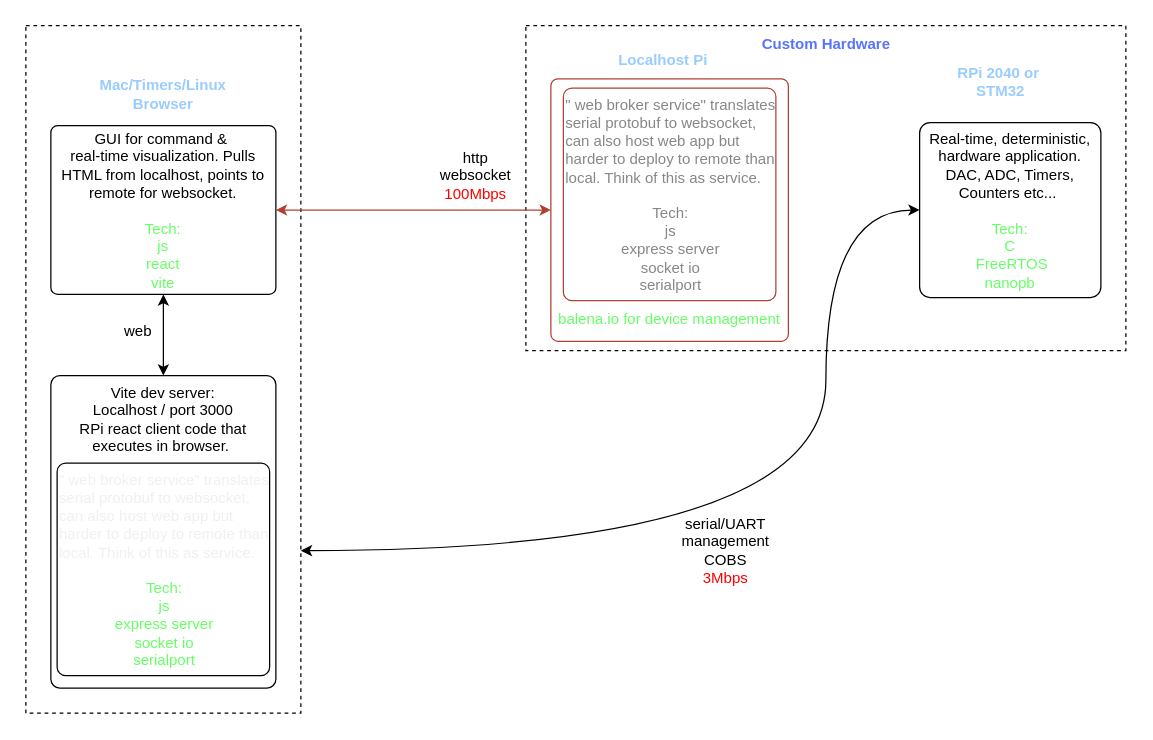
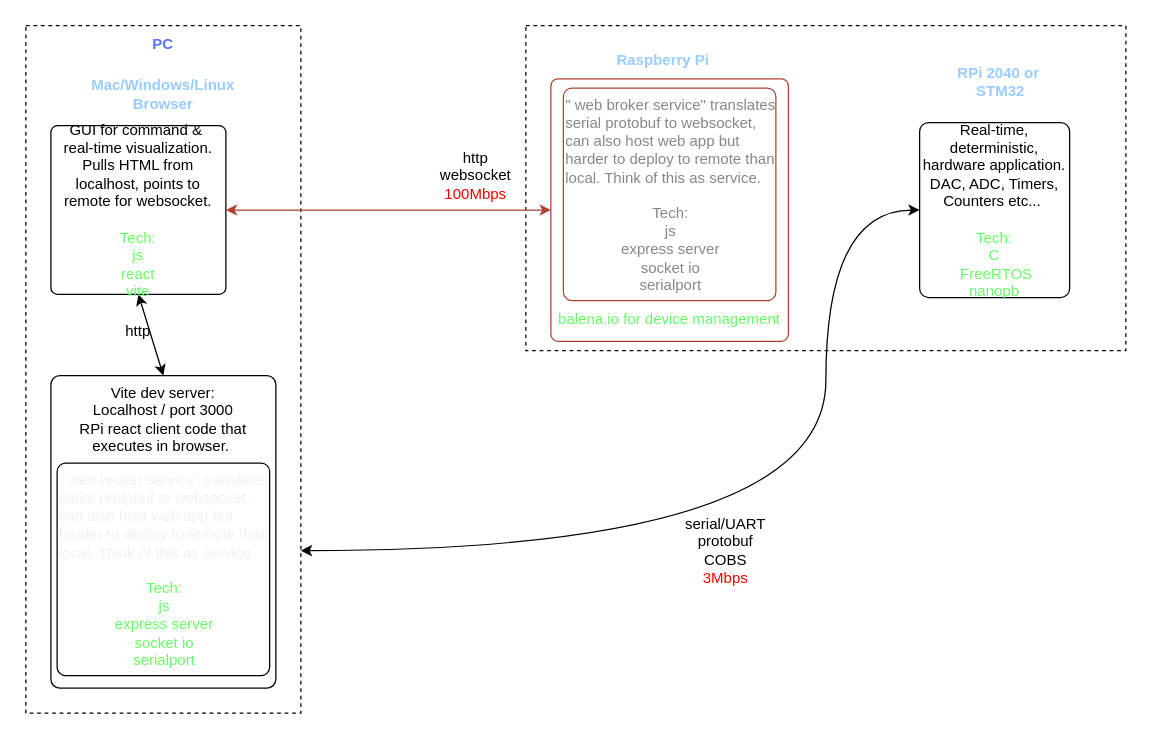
none -> (163, 44)
(826, 44) -> none
(663, 61) -> (663, 61)
(163, 94) -> (163, 94)
(163, 210) -> (138, 210)
(1010, 210) -> (994, 210)
(138, 332) -> (138, 332)
(726, 551) -> (726, 551)
